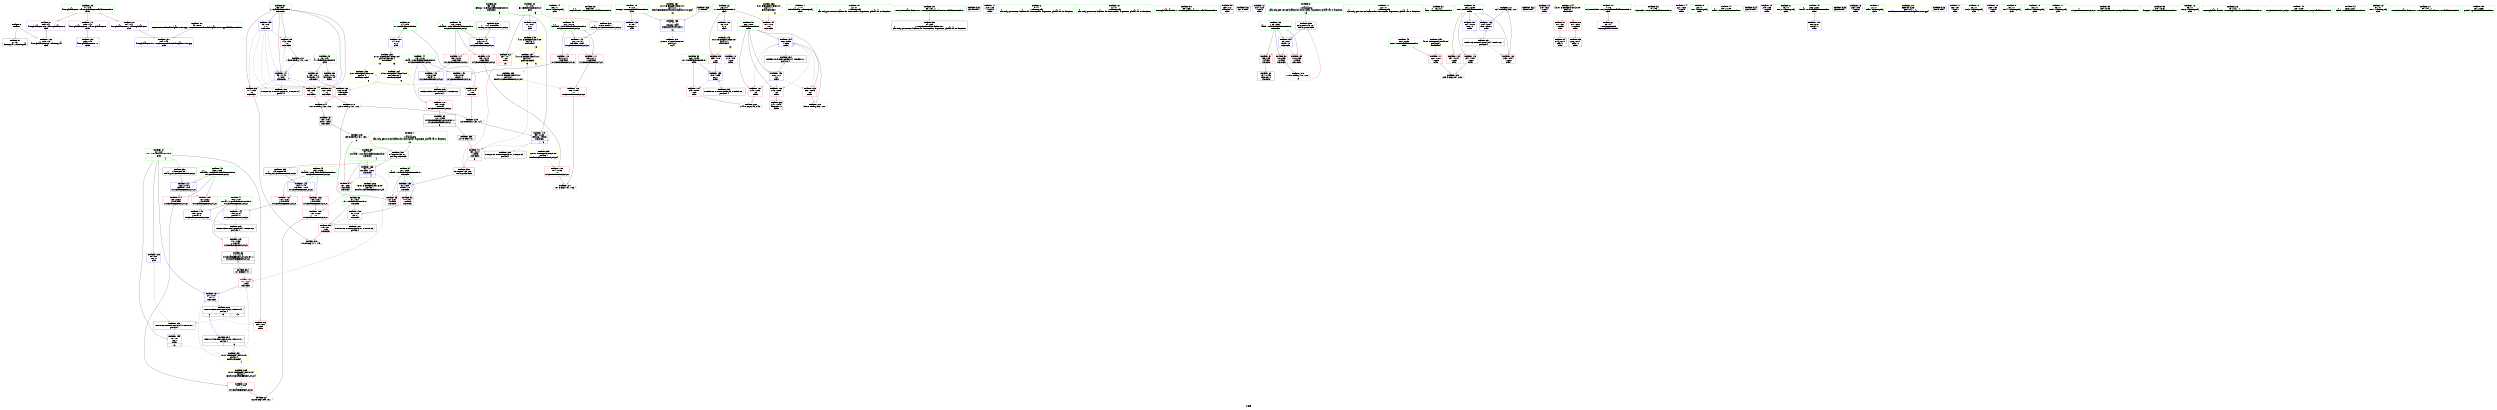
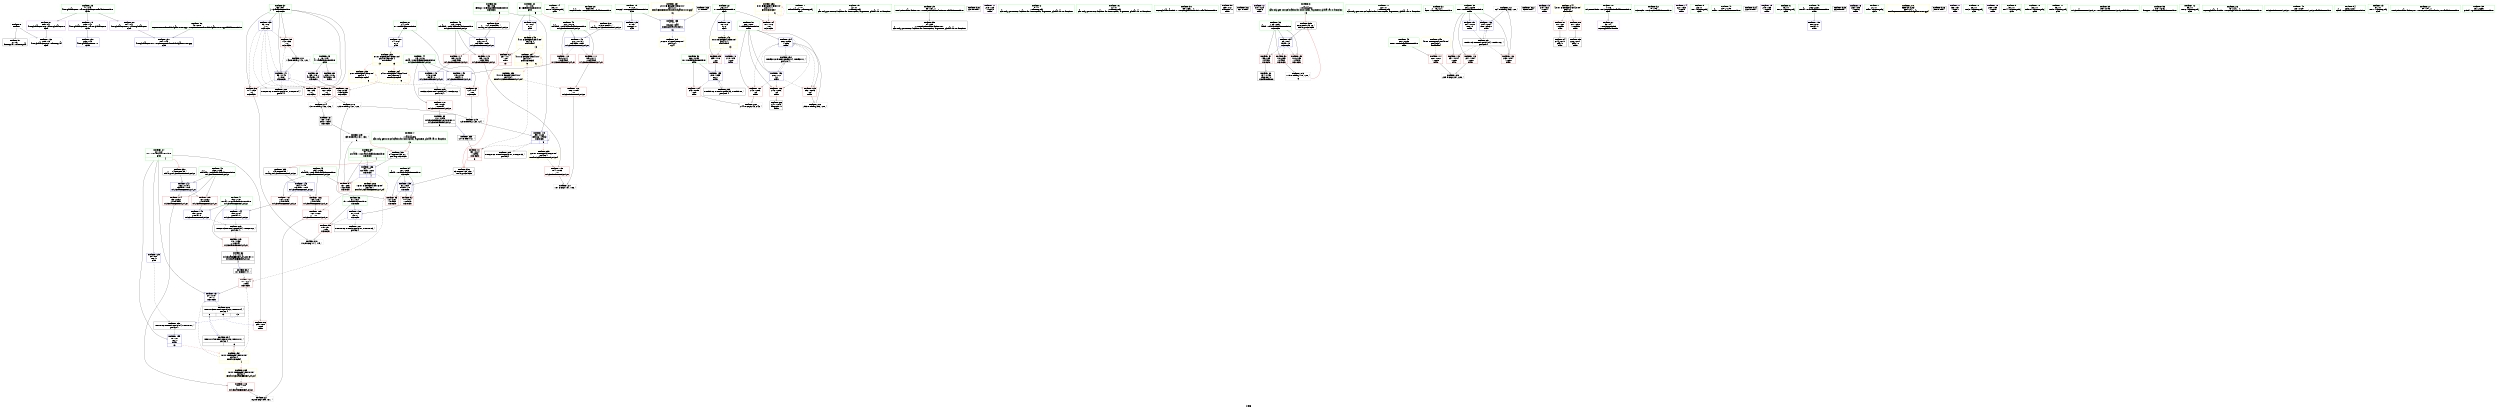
(1266, 79) -> (1266, 79)
(310, 179) -> (332, 179)
